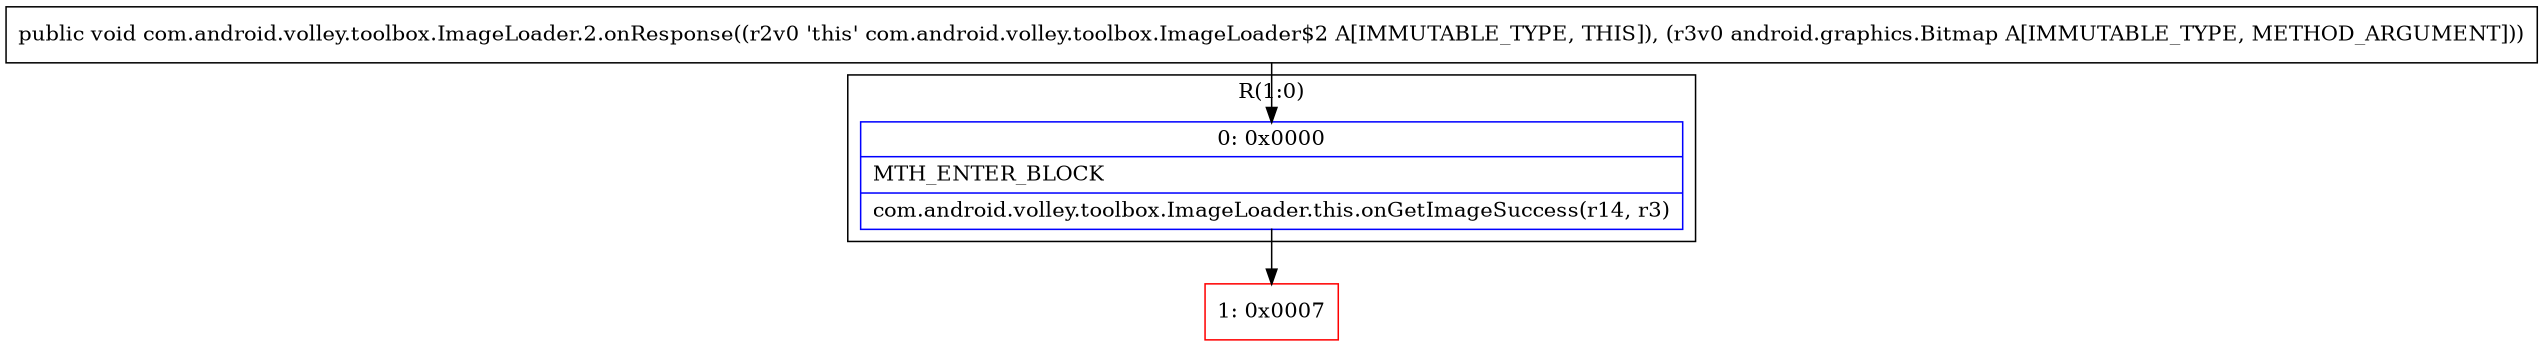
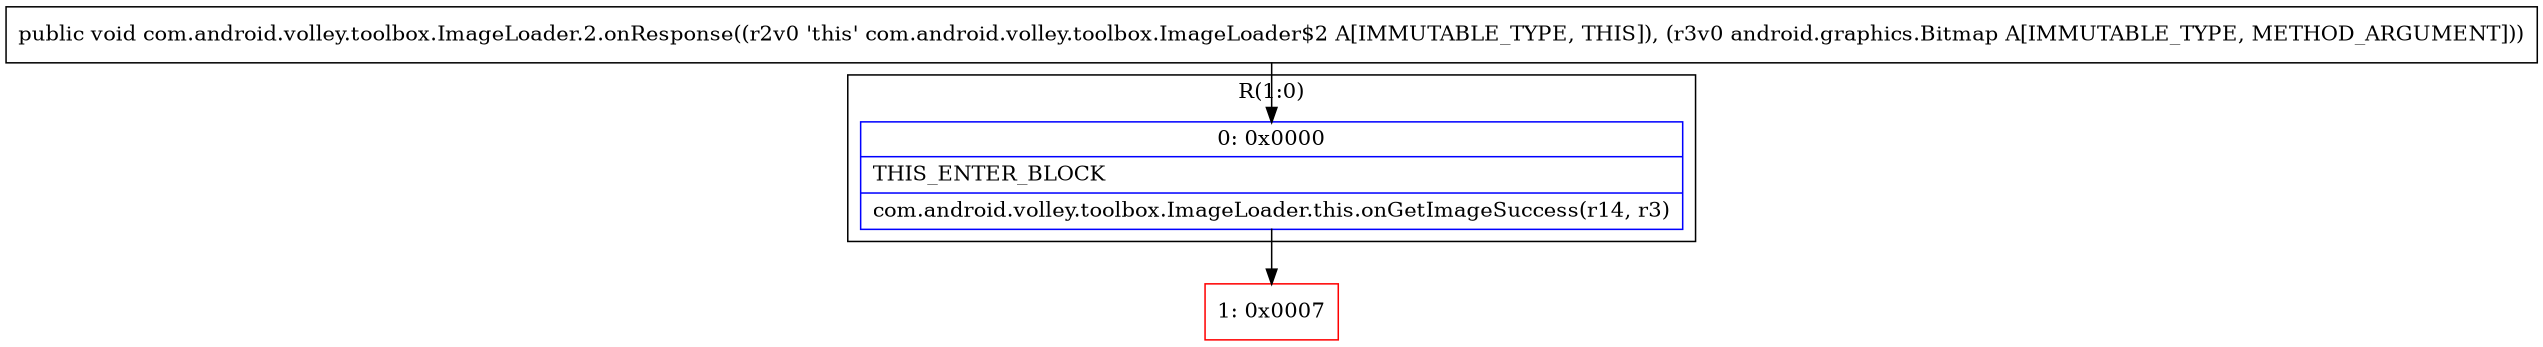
(989, 174) -> (989, 174)
